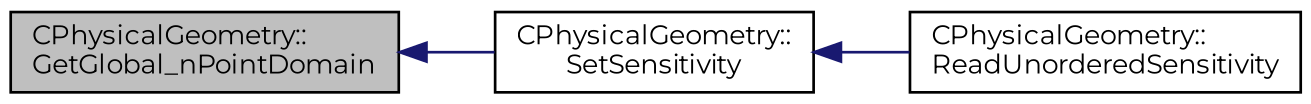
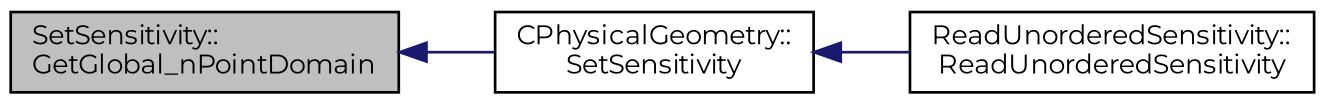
(205, 52) -> (205, 52)
(1105, 52) -> (1112, 52)
